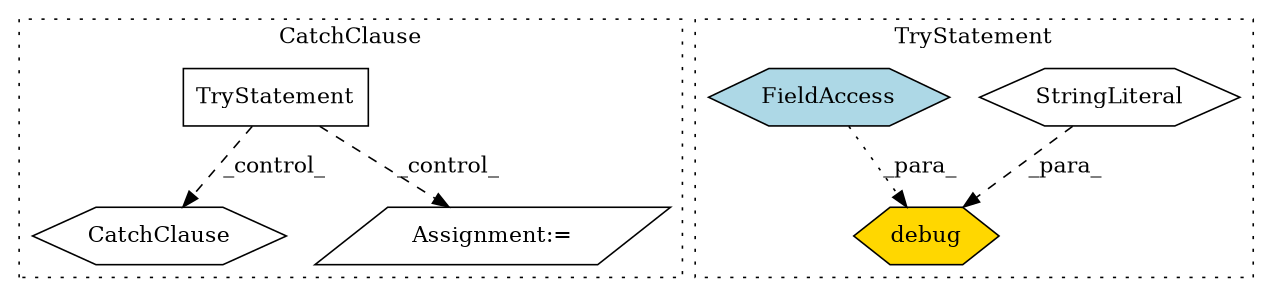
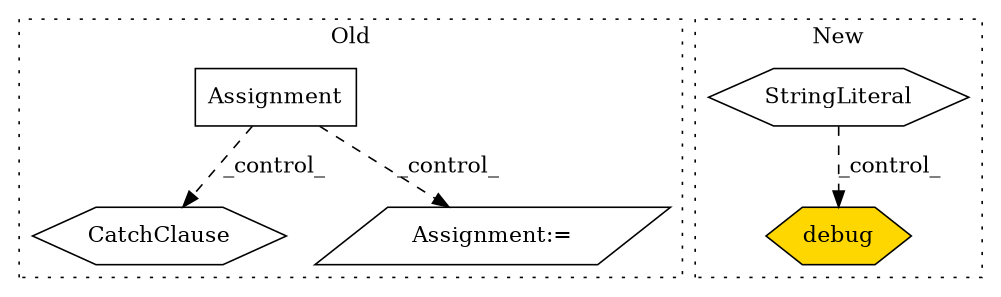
(351, 37) -> (351, 37)
(974, 37) -> (839, 37)
(276, 97) -> (276, 97)
(829, 97) -> none
(1065, 167) -> (890, 167)
